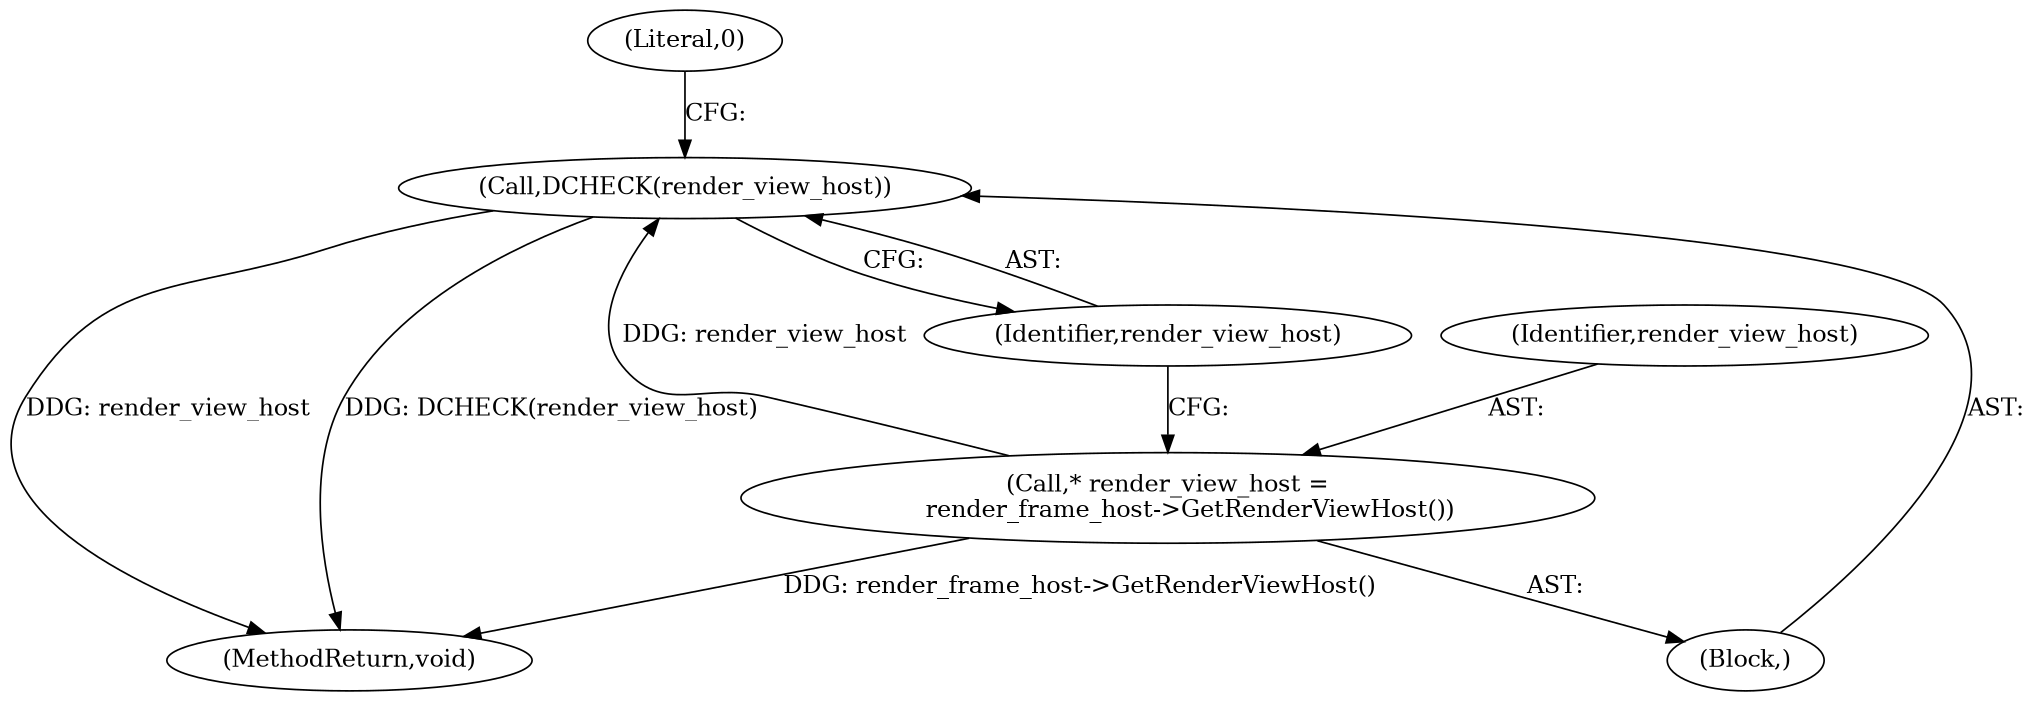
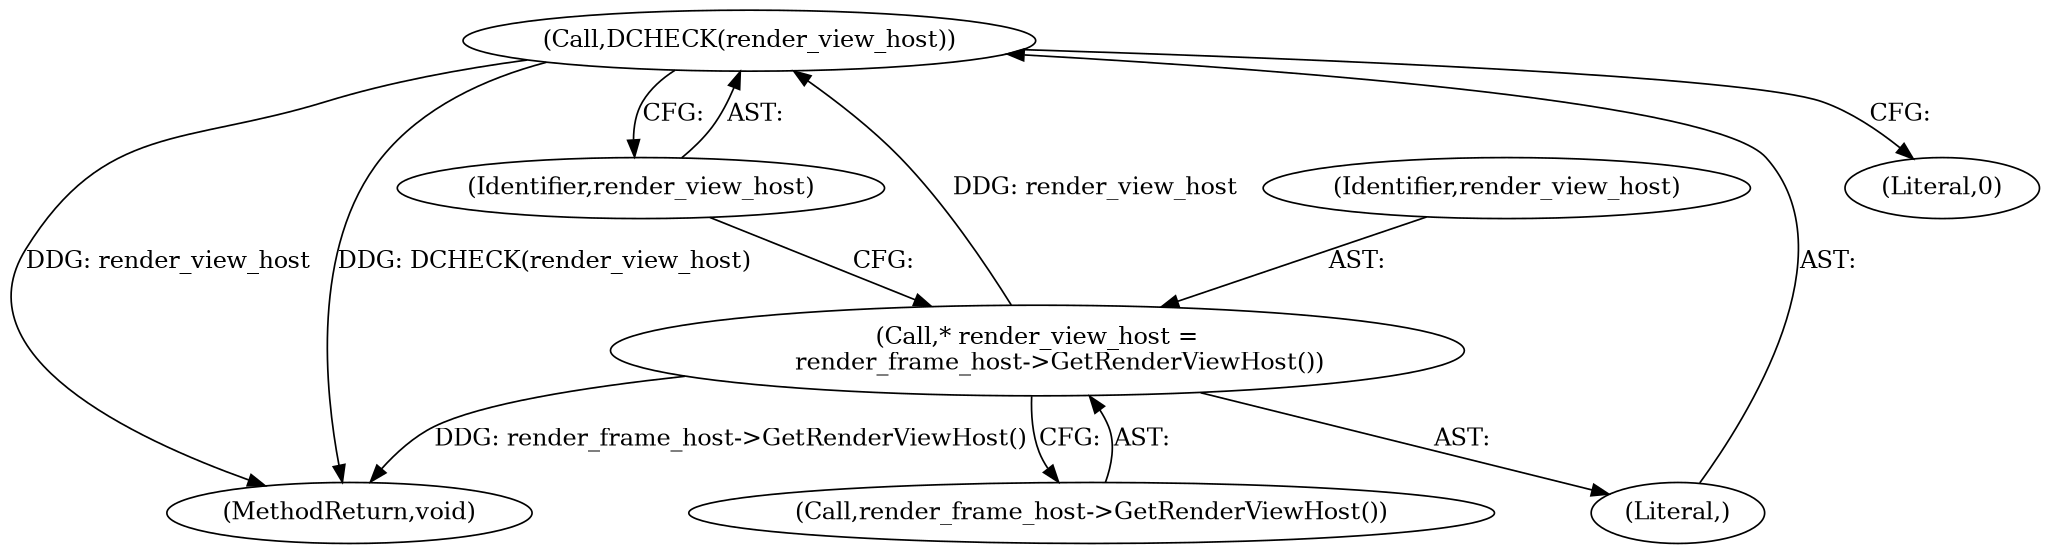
(685, 106) -> (1469, 68)
none -> (1092, 513)
(1746, 660) -> (1678, 513)
